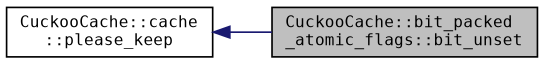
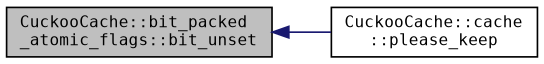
(251, 32) -> (310, 32)
